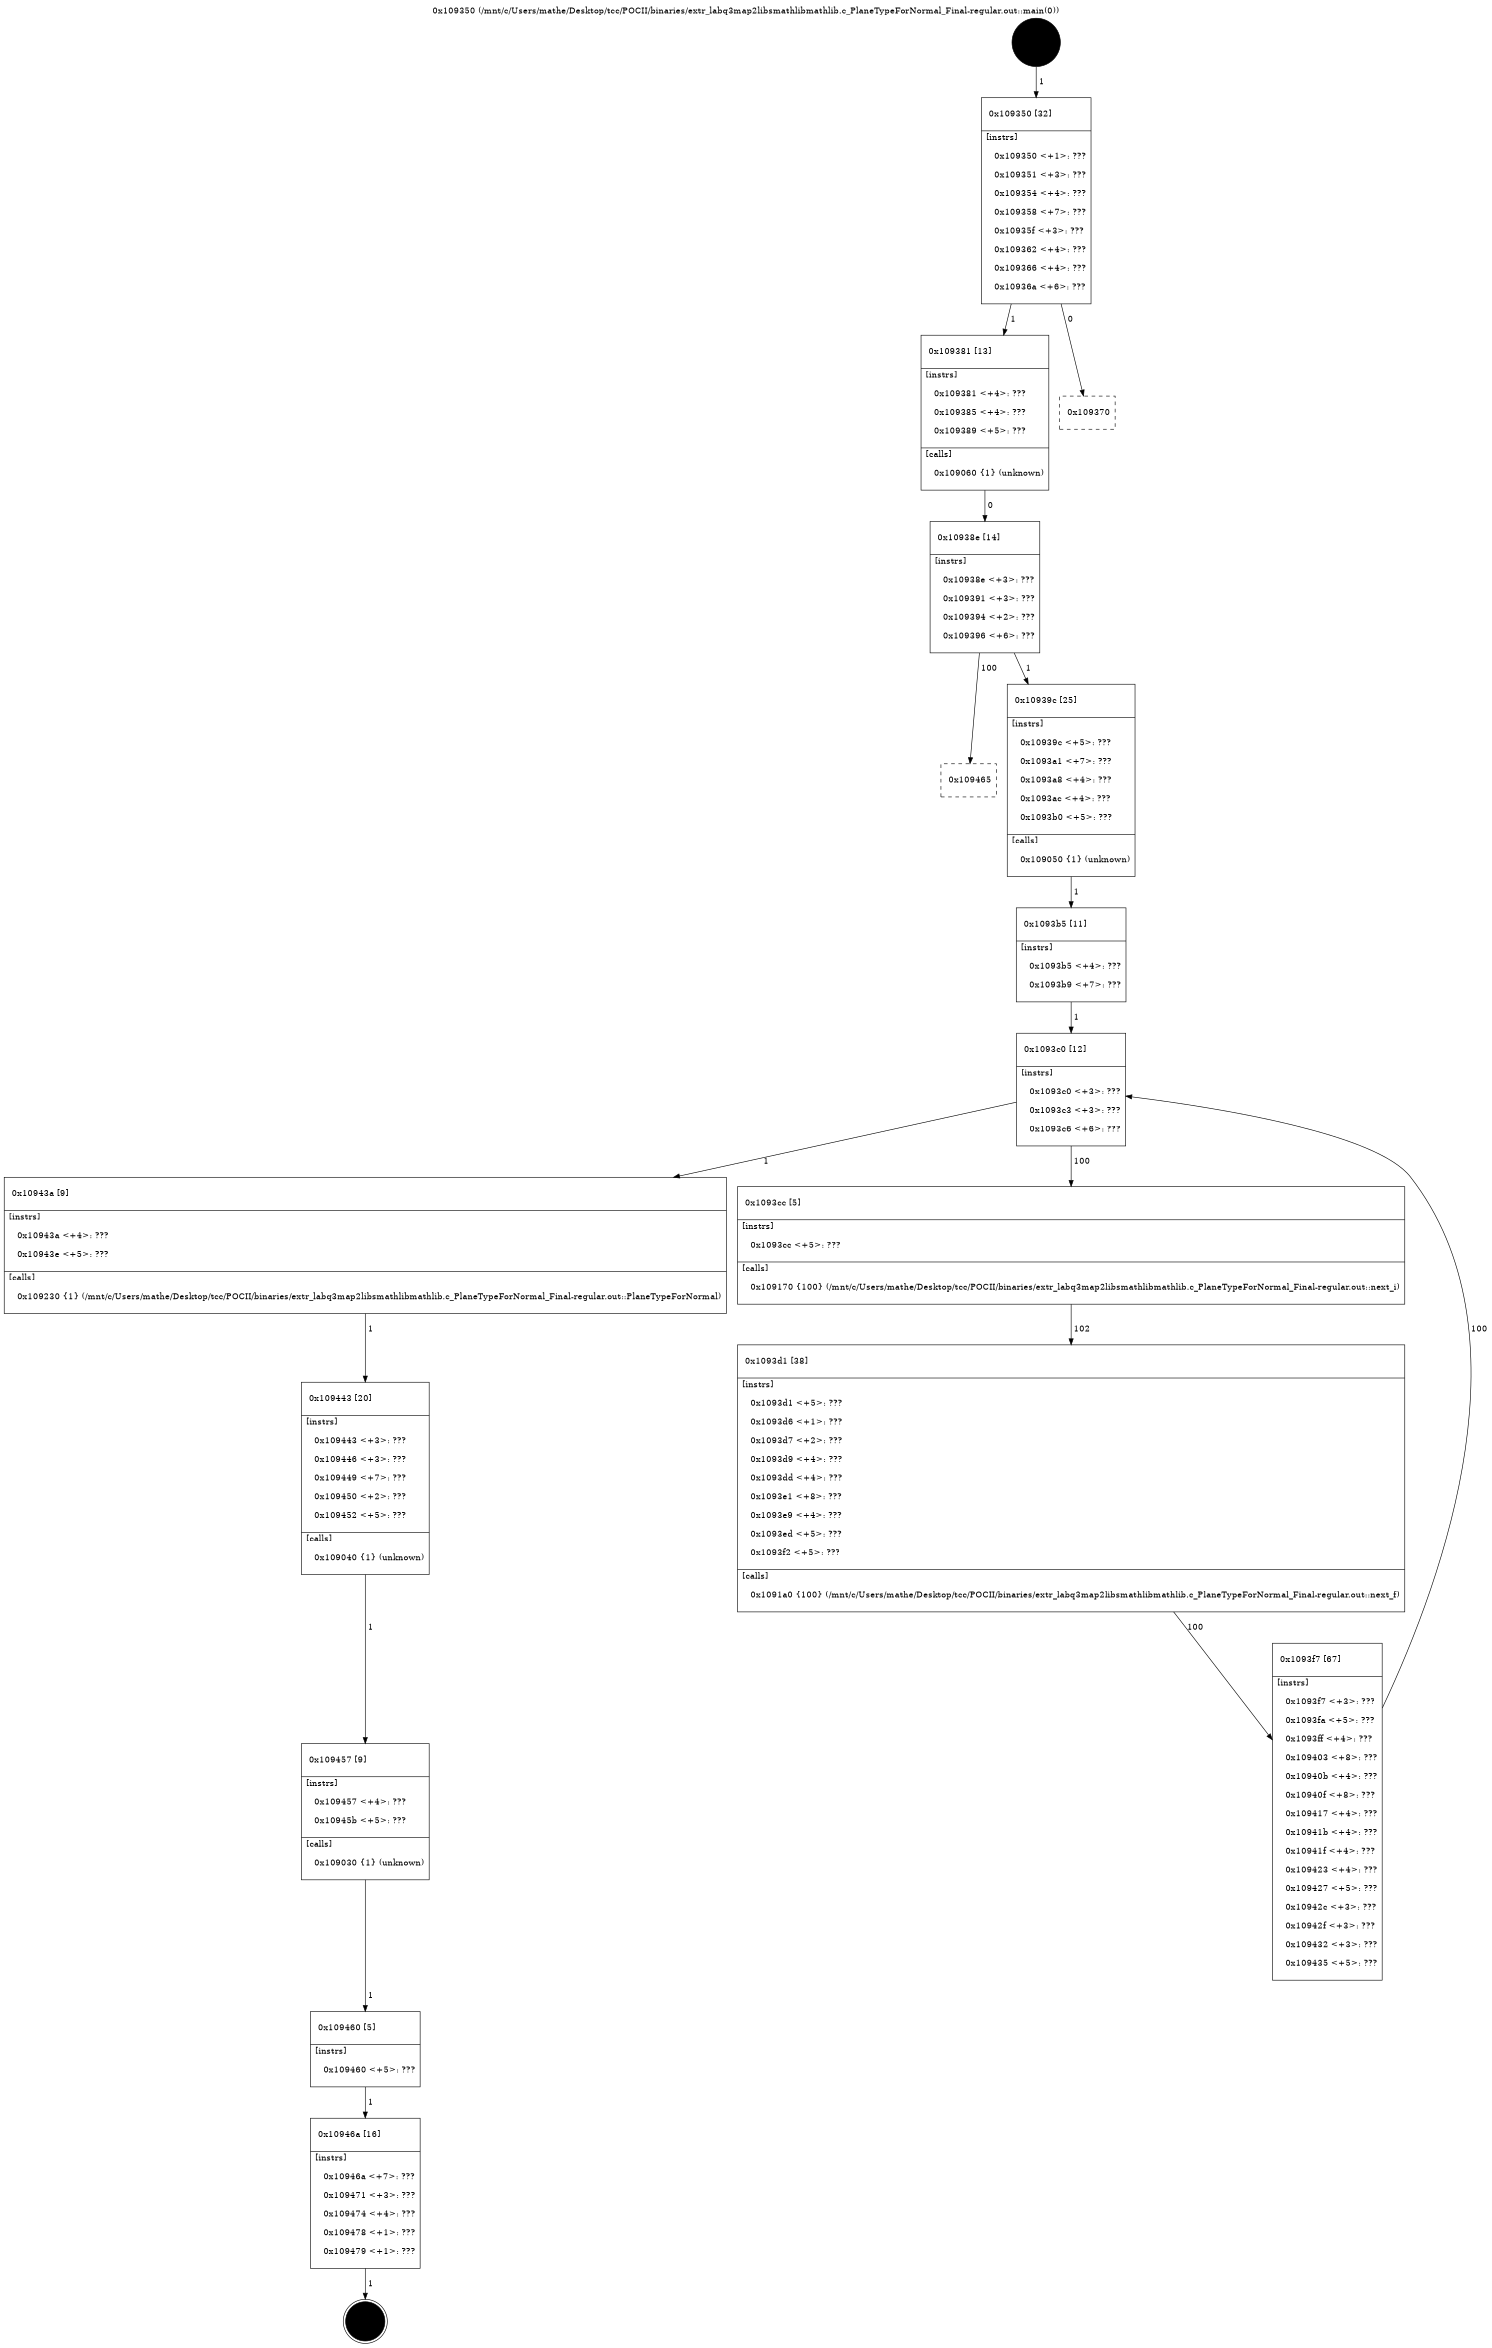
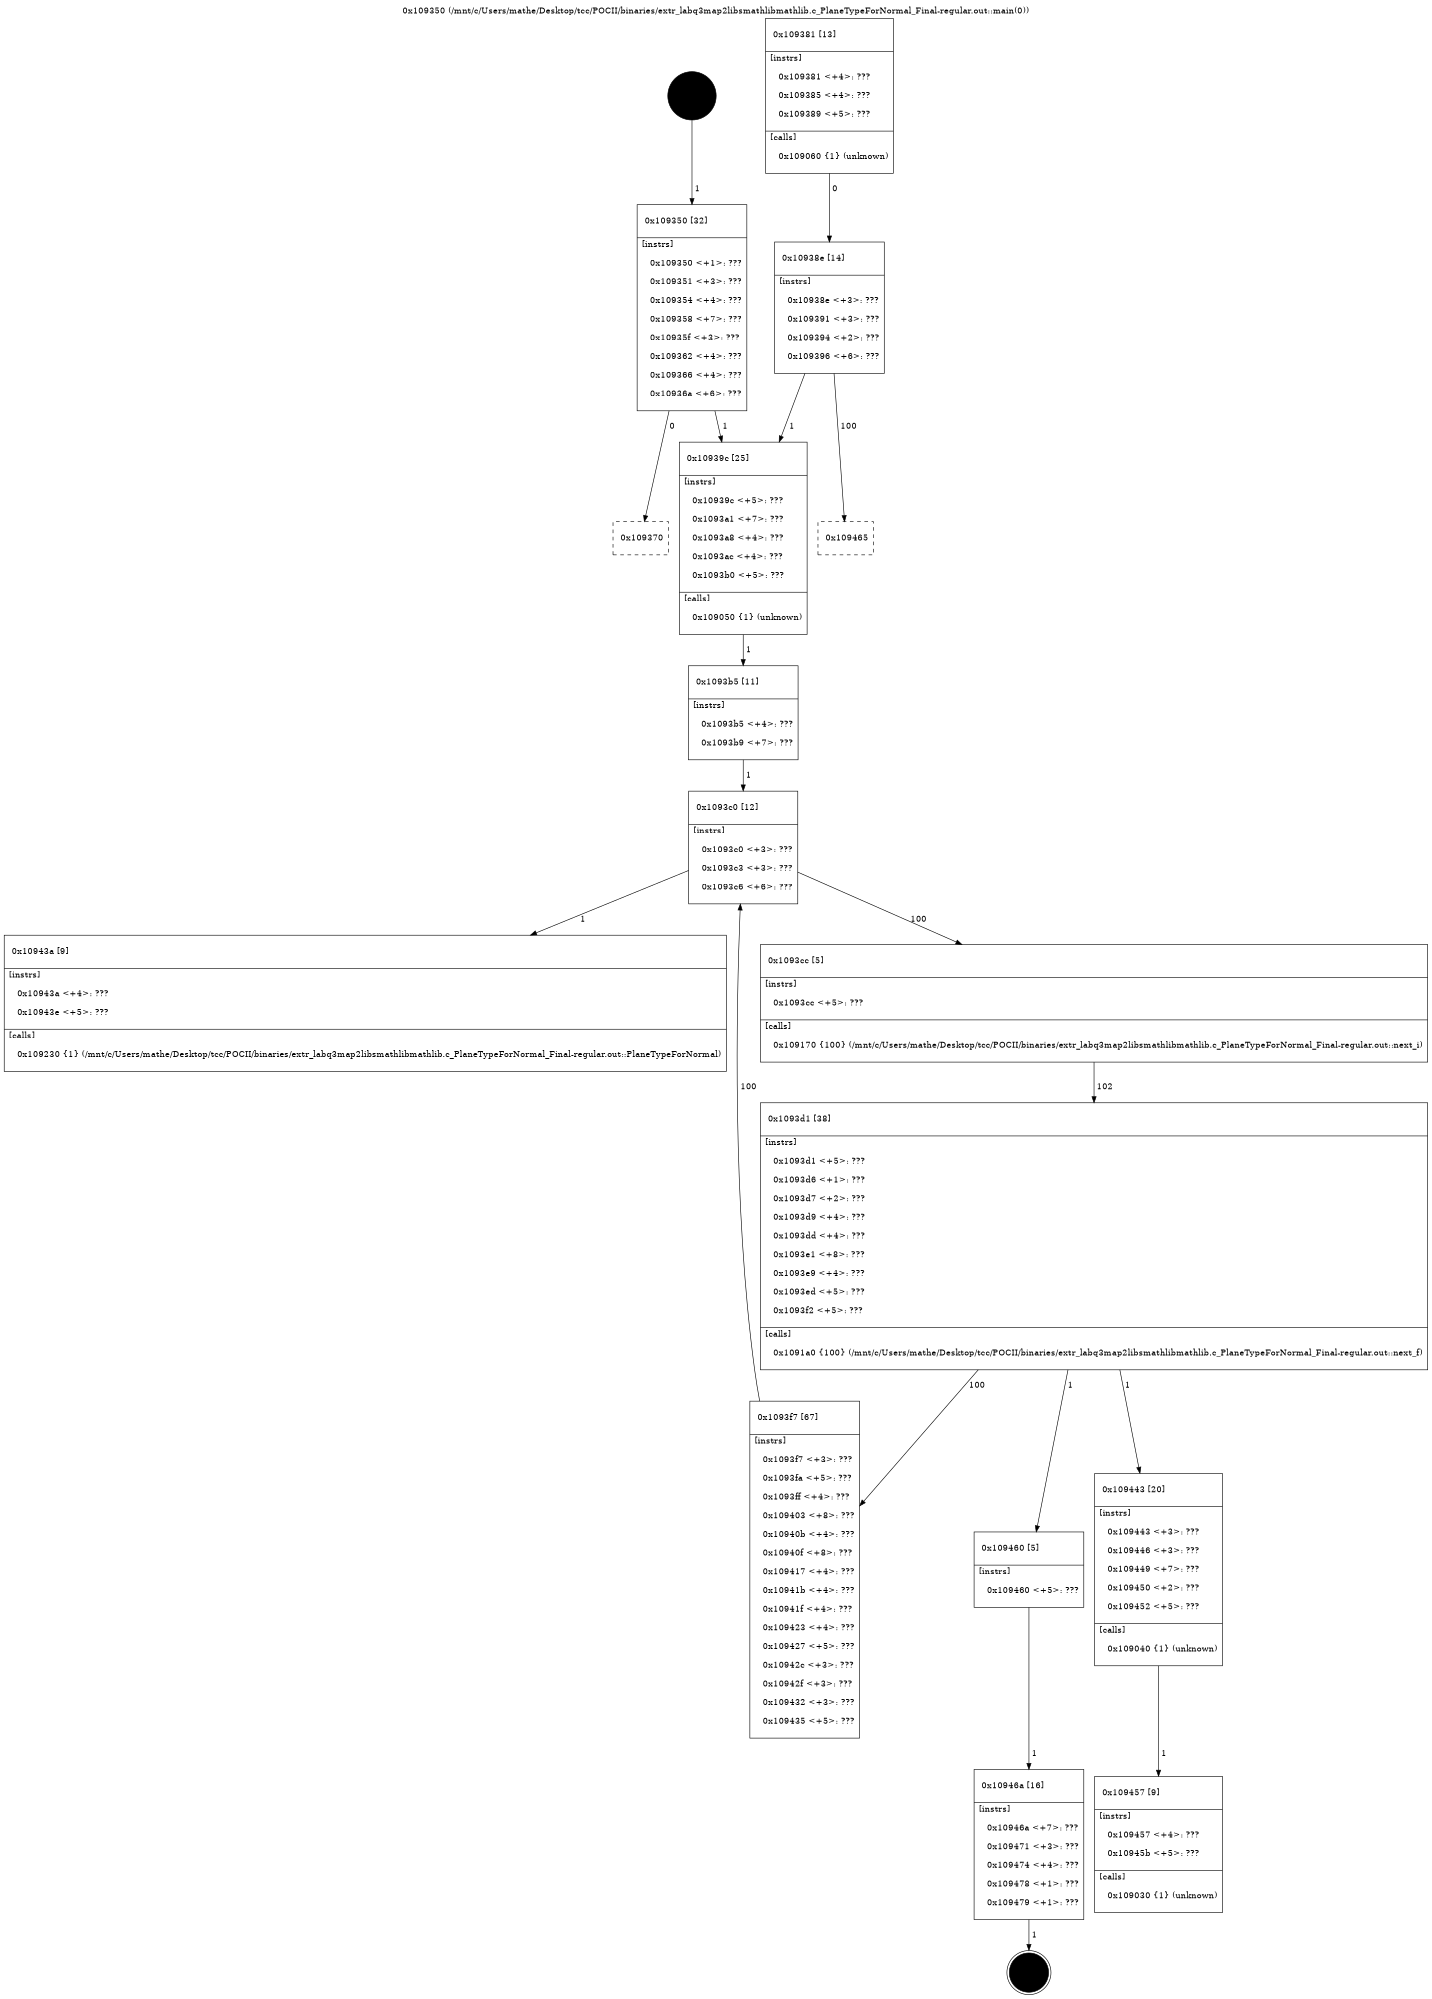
(1008, 317) -> (718, 424)
(365, 1345) -> (1129, 1419)
(365, 1943) -> (1053, 1448)
